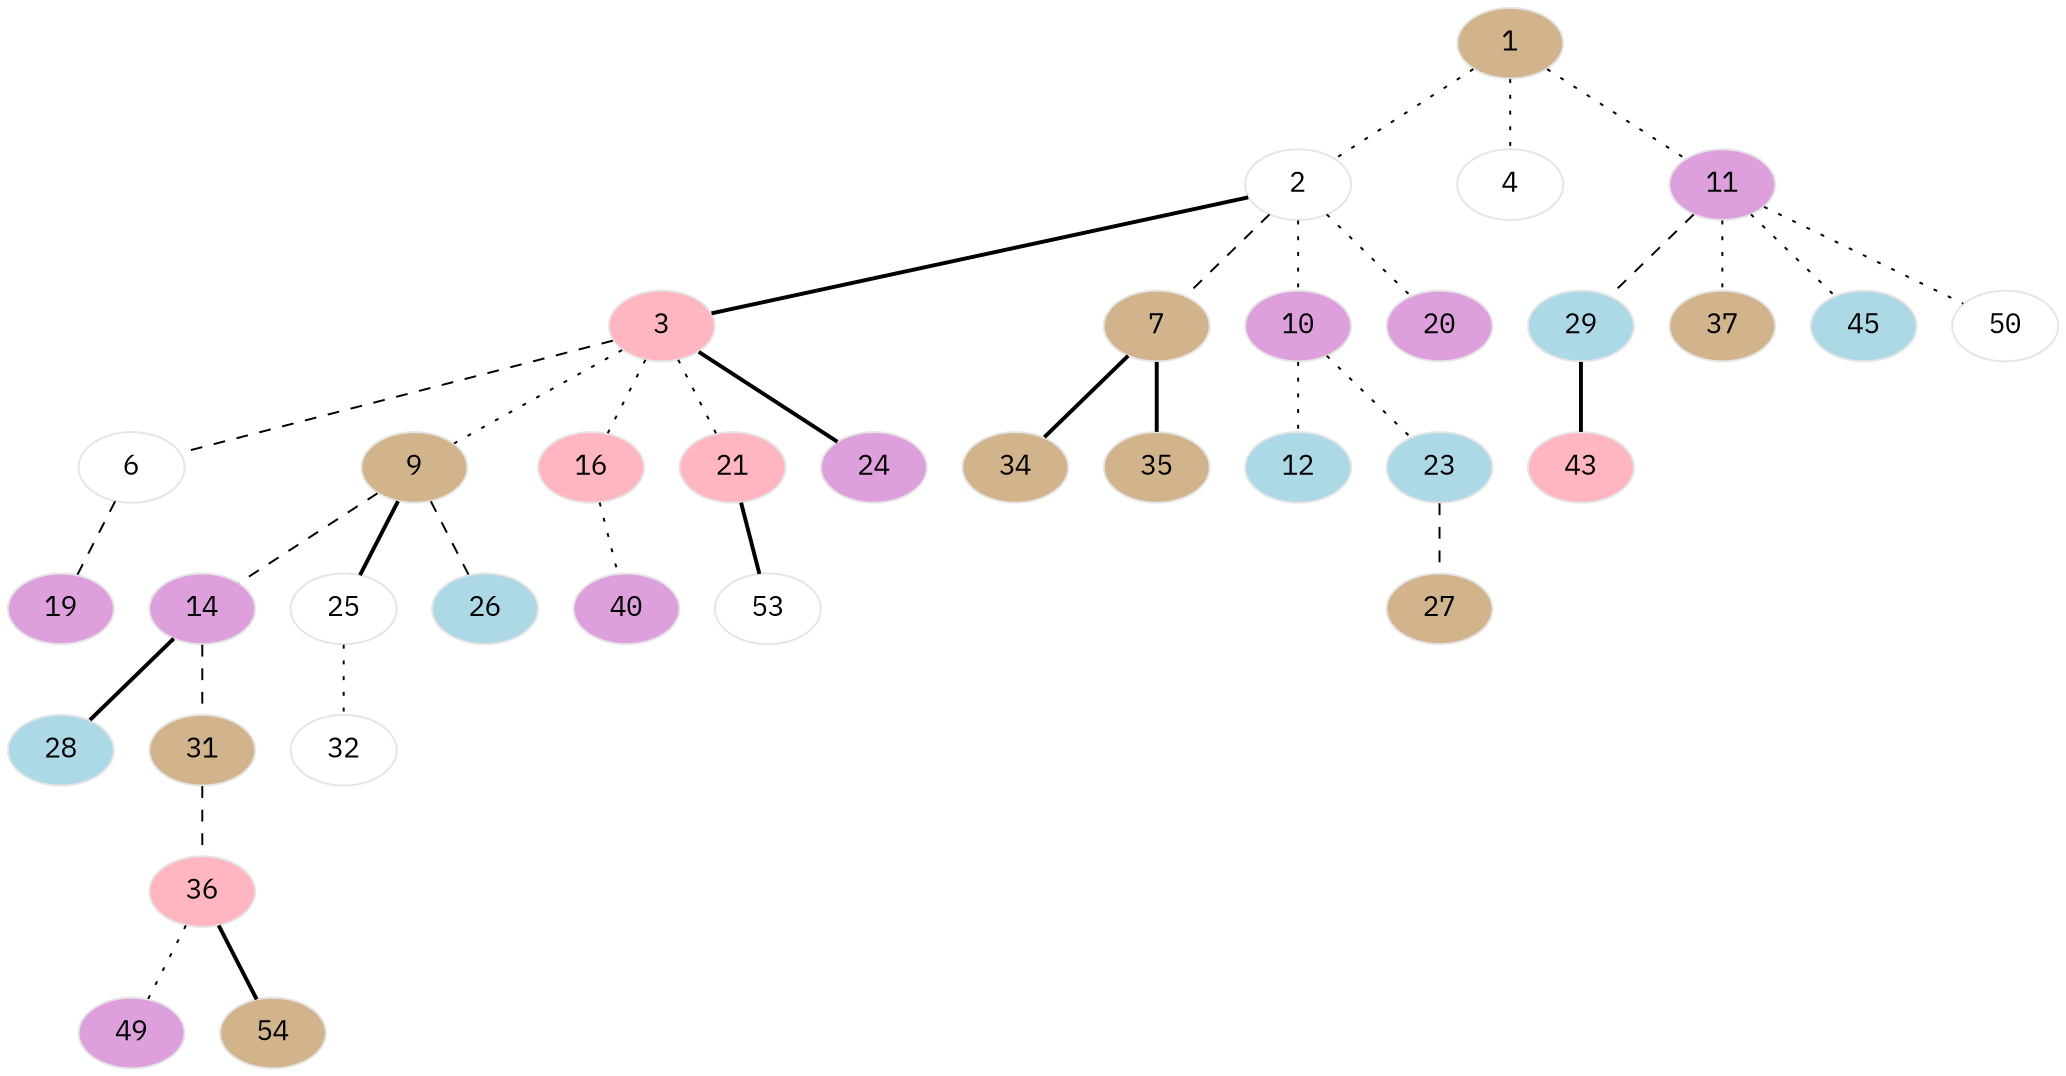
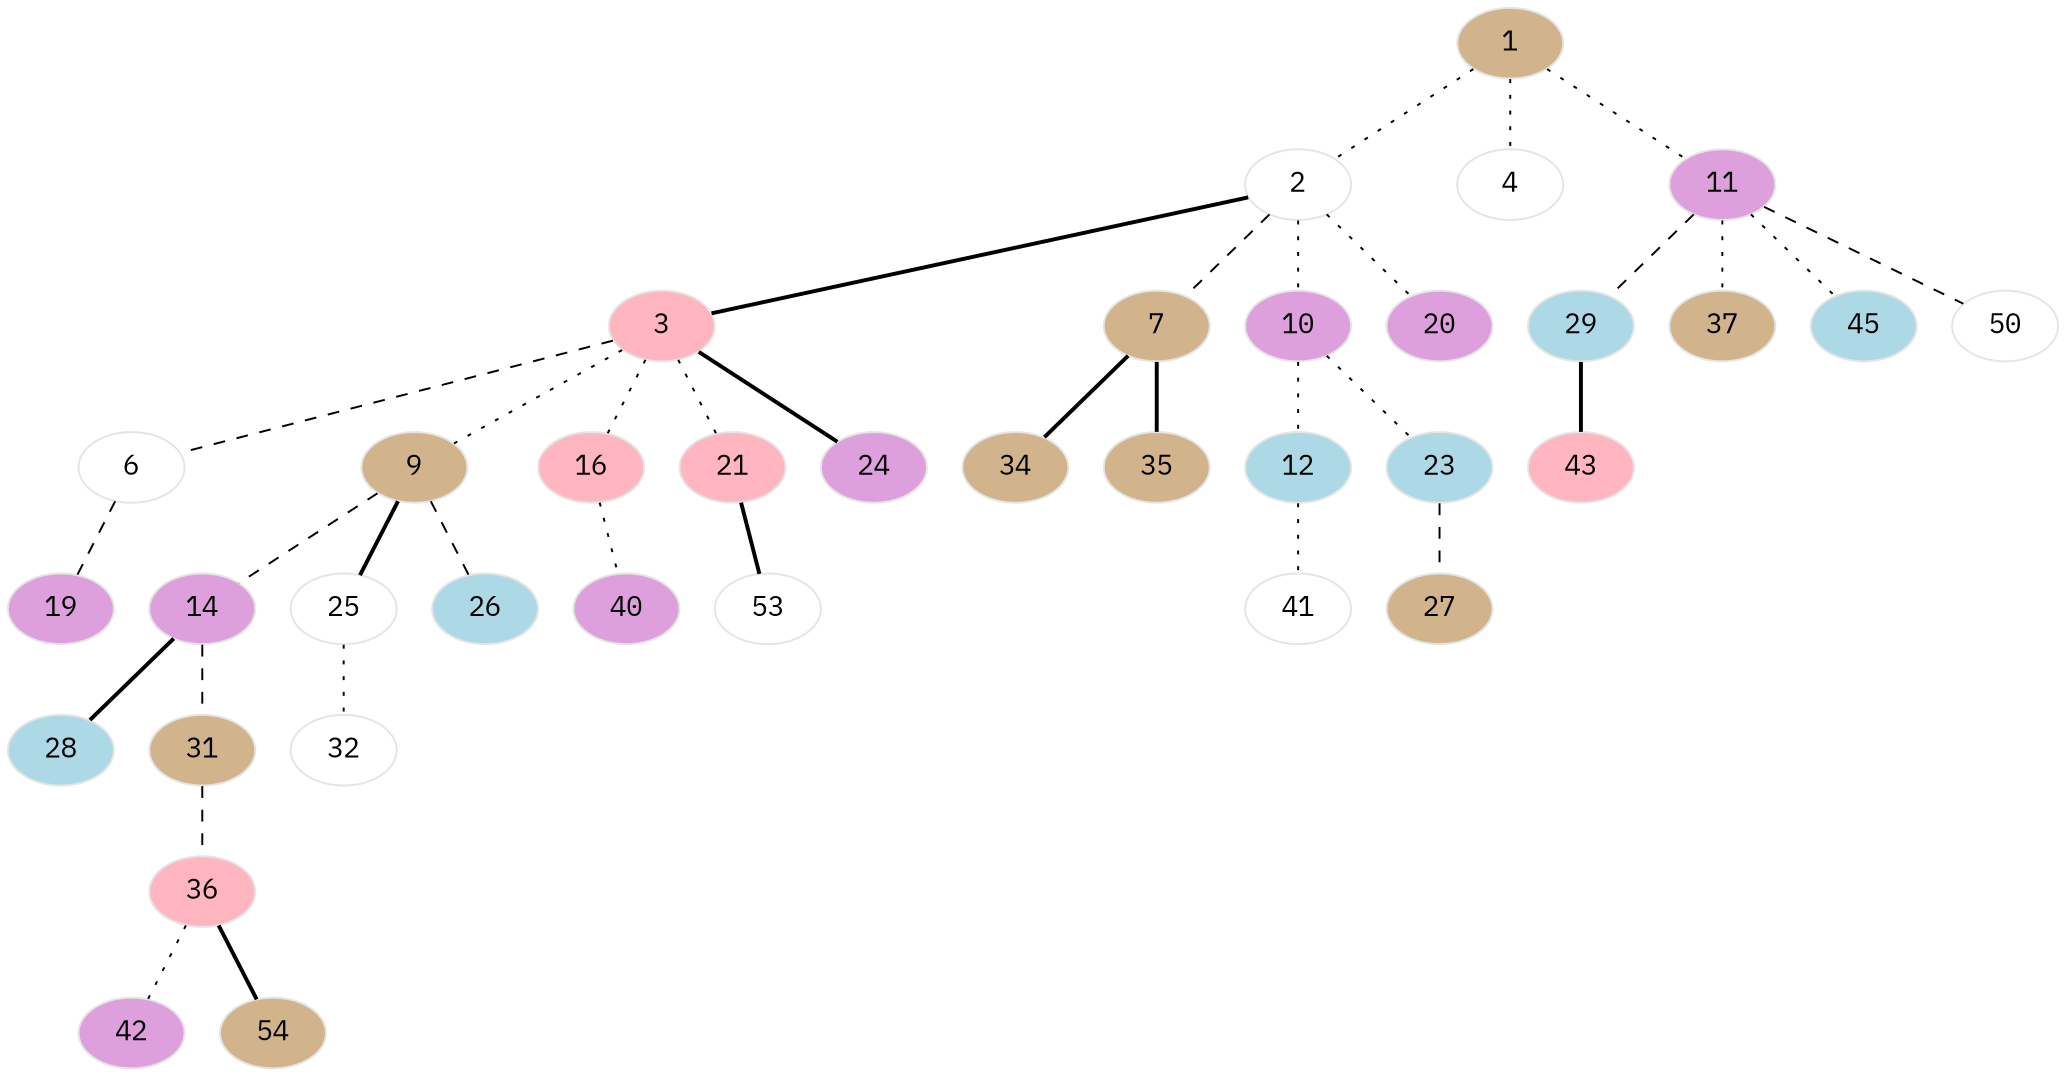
(1864, 255) -> (1864, 255)
none -> (1298, 609)
(132, 1033) -> (132, 1033)
